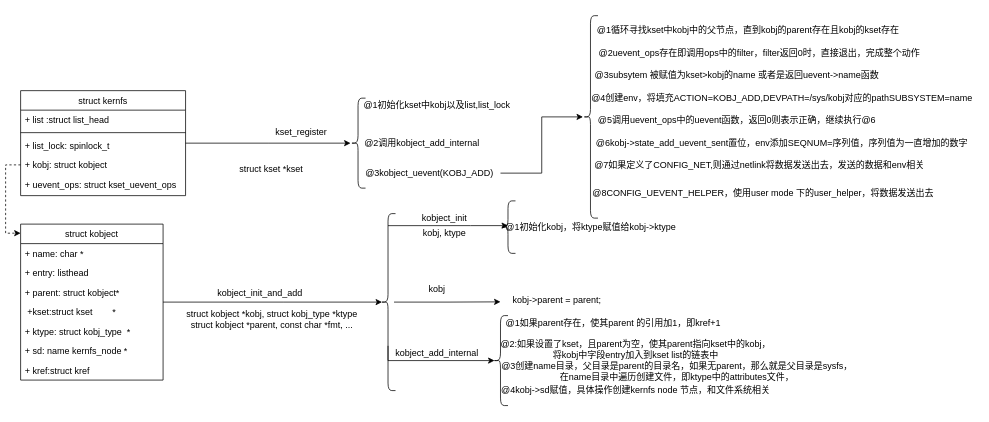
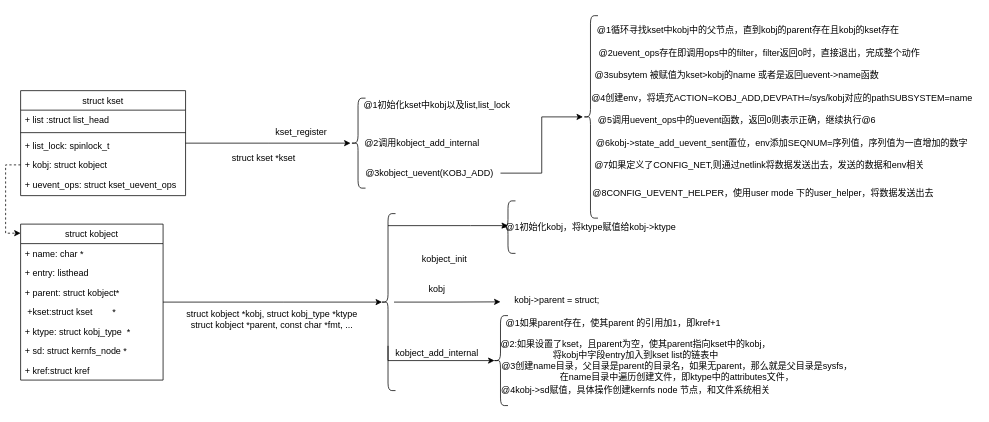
(103, 101) -> (103, 101)
(271, 169) -> (264, 158)
(444, 218) -> (444, 259)
(444, 233) -> none
(260, 293) -> none
(557, 300) -> (557, 300)
(79, 351) -> (84, 351)
